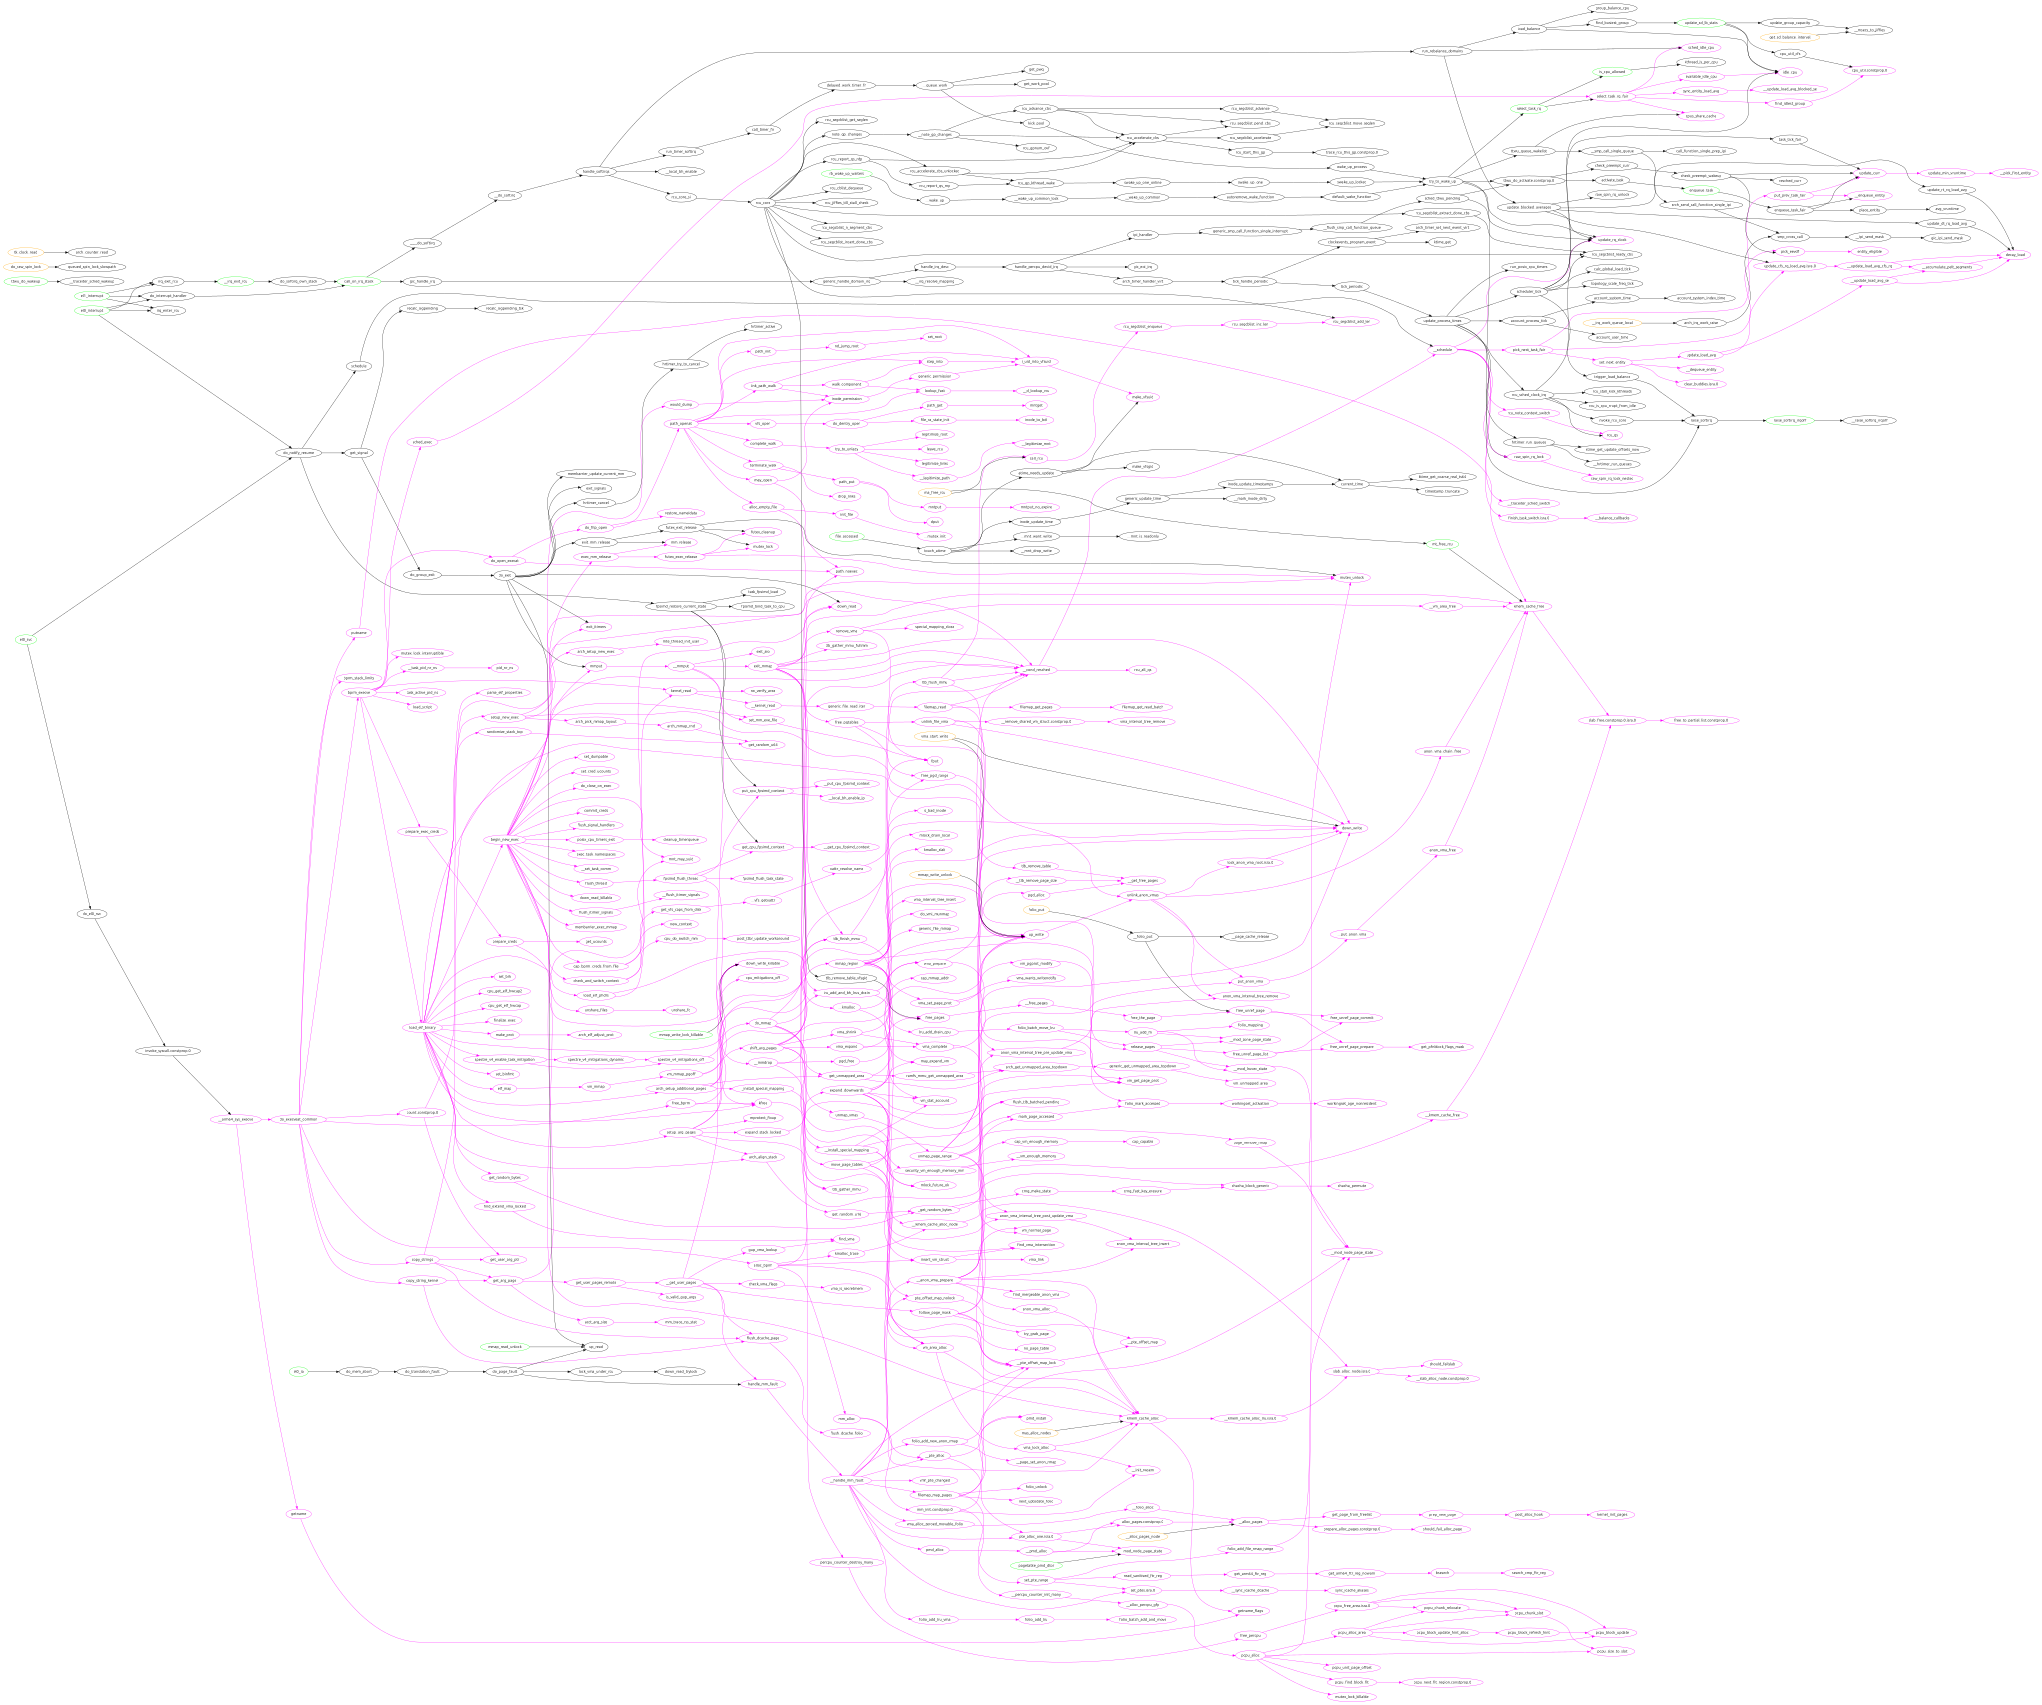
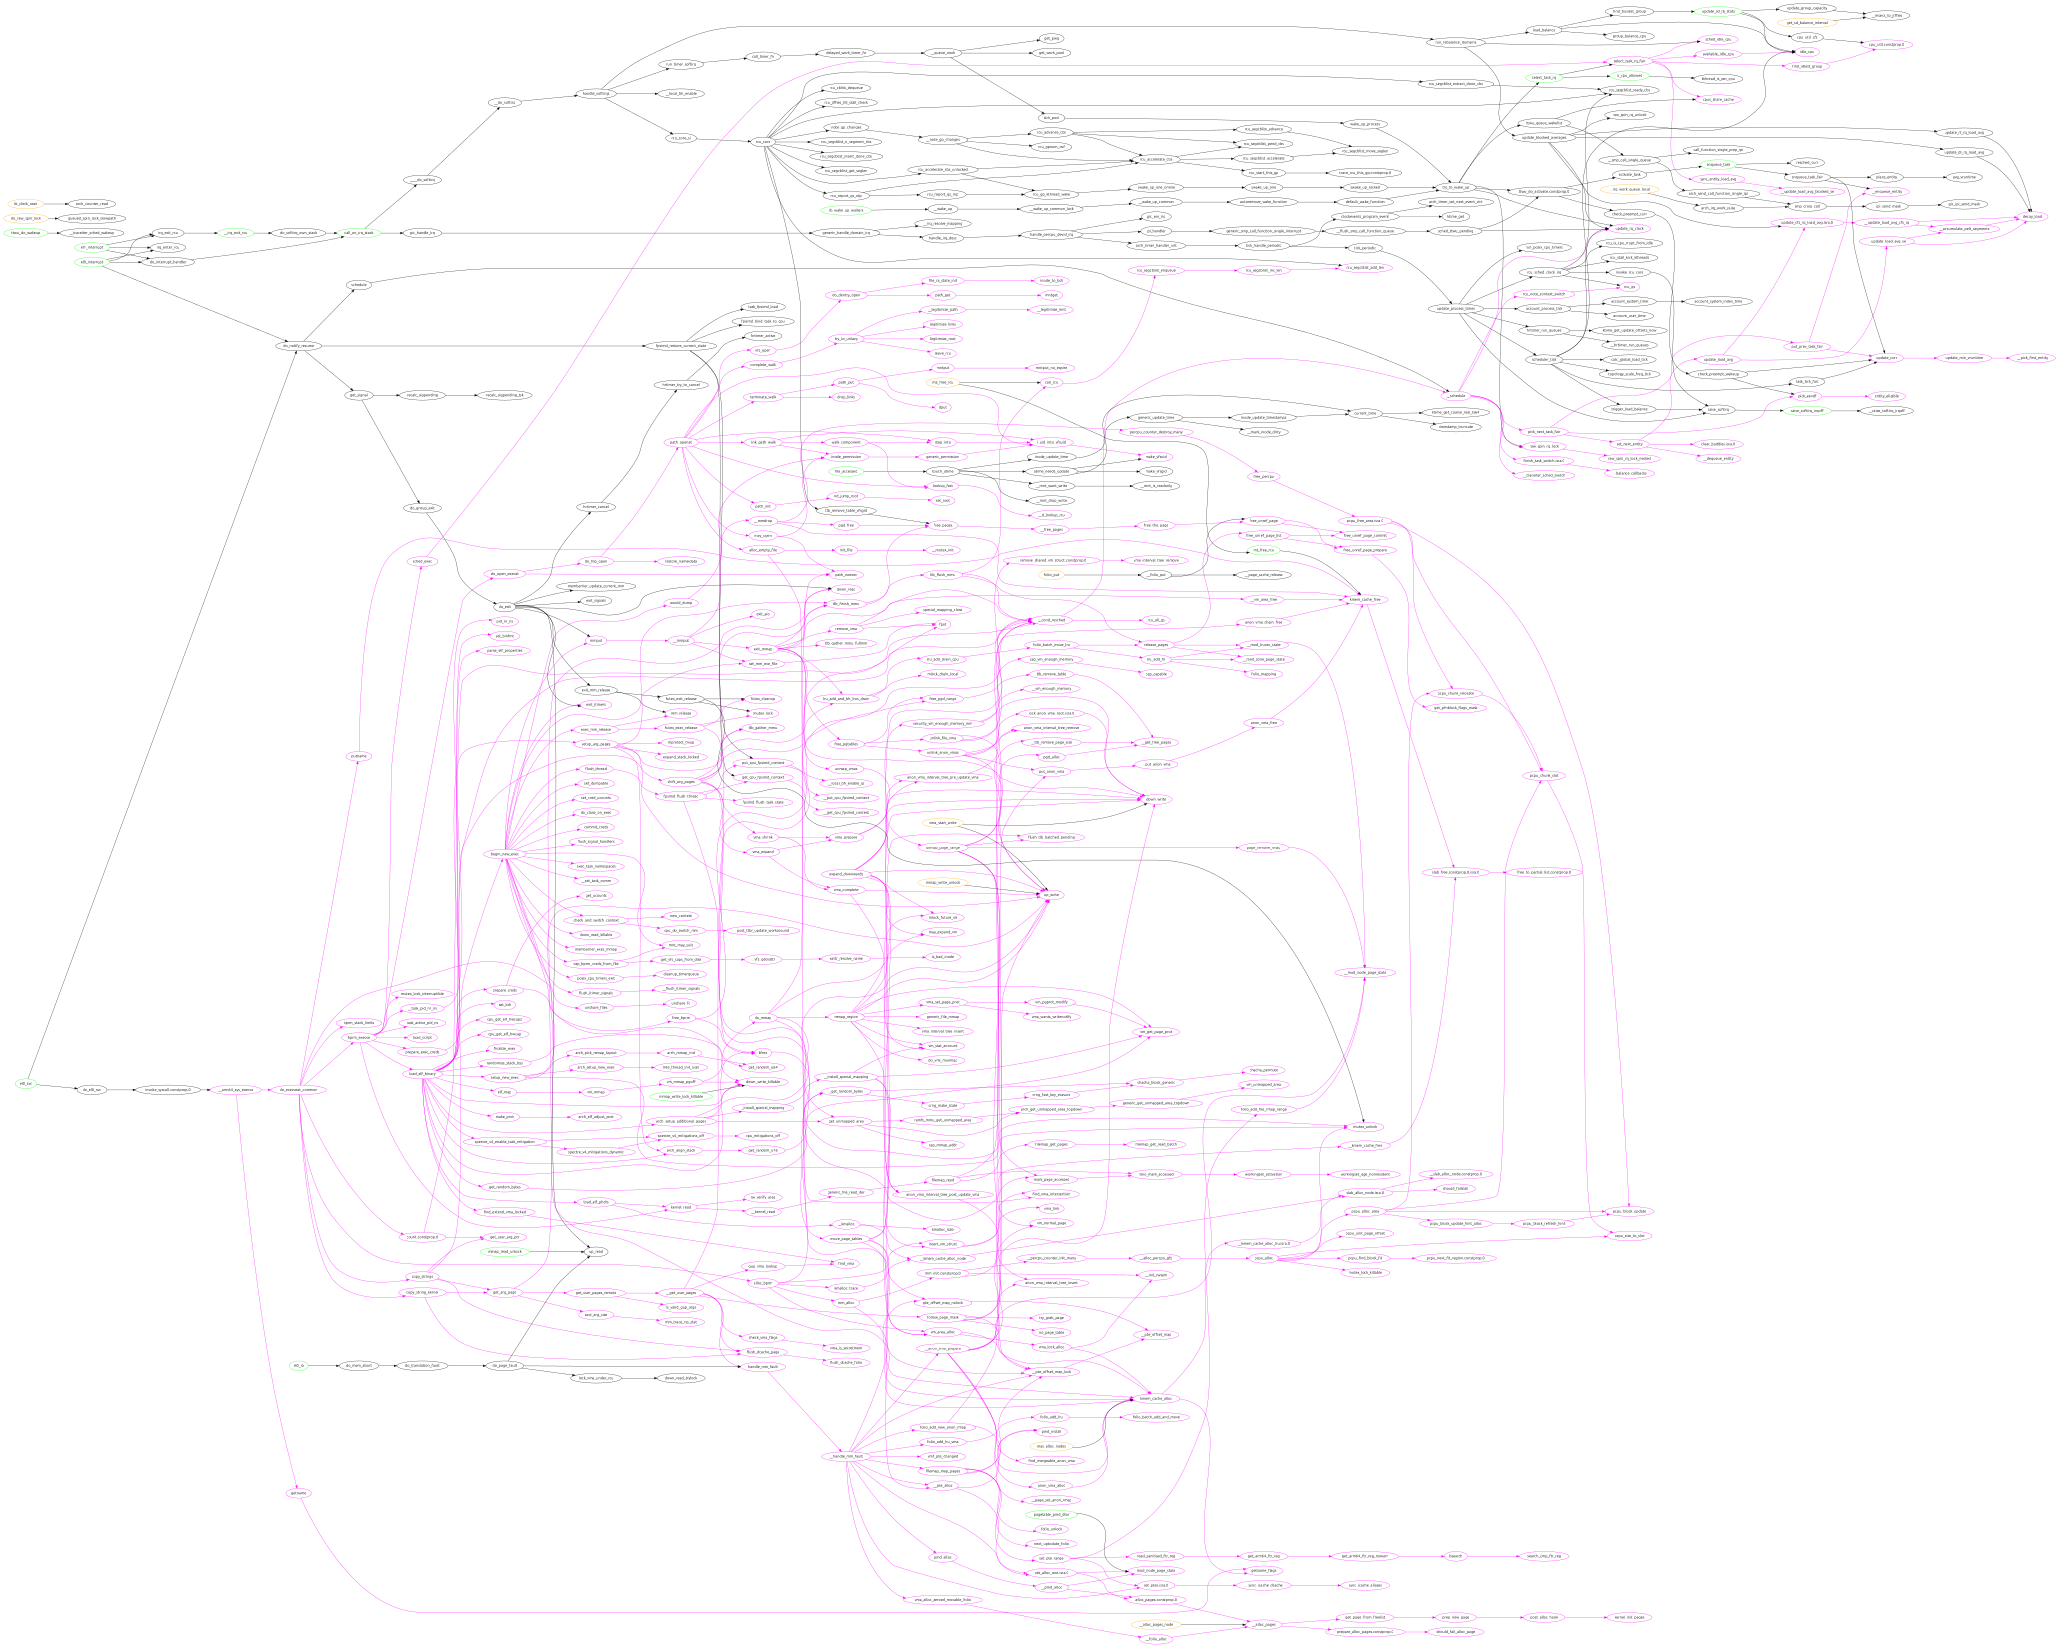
(1750, 179) -> (1762, 164)
(1088, 917) -> (999, 820)
(808, 1101) -> none
